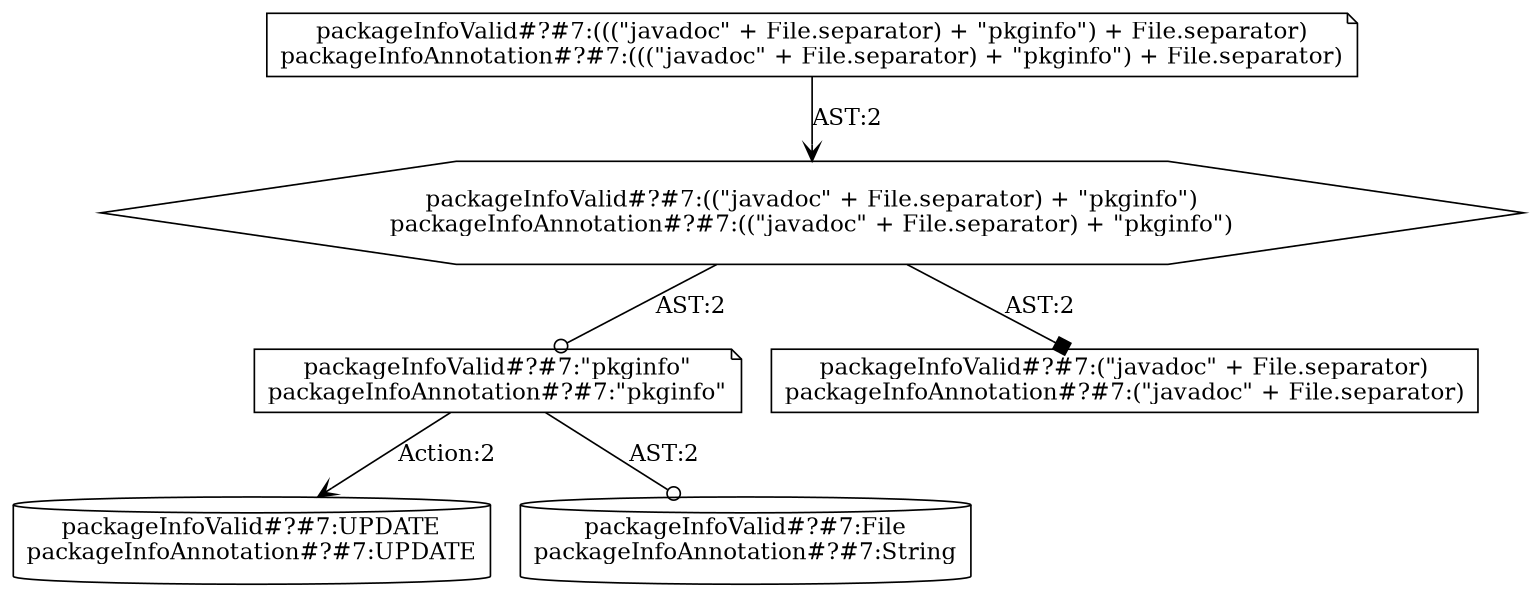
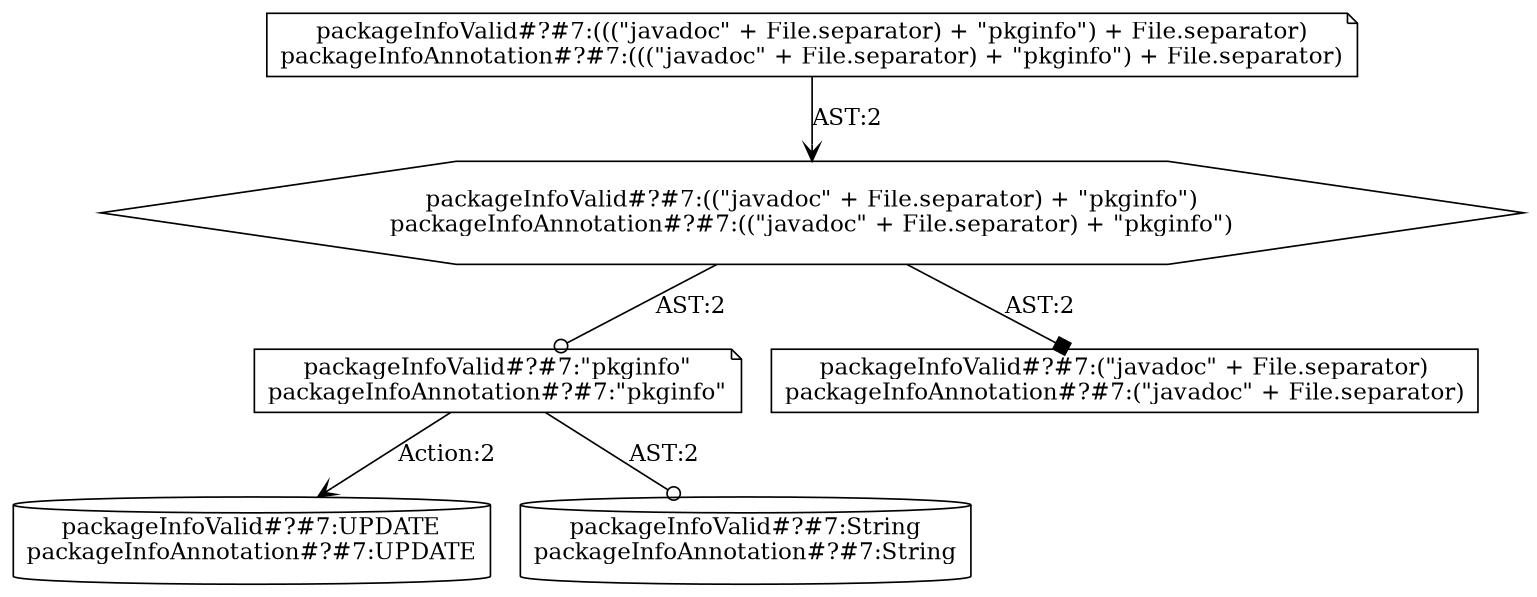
(746, 541) -> (746, 541)
